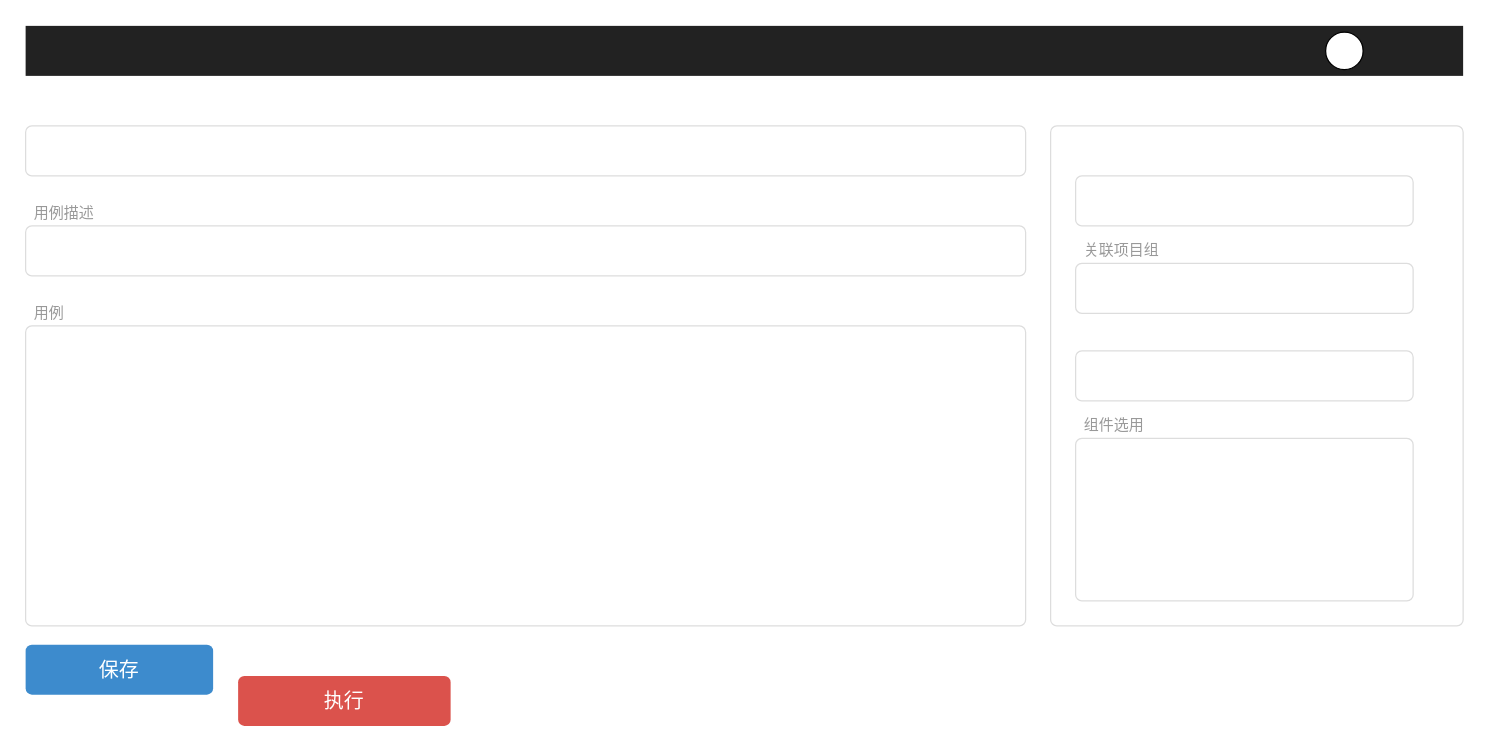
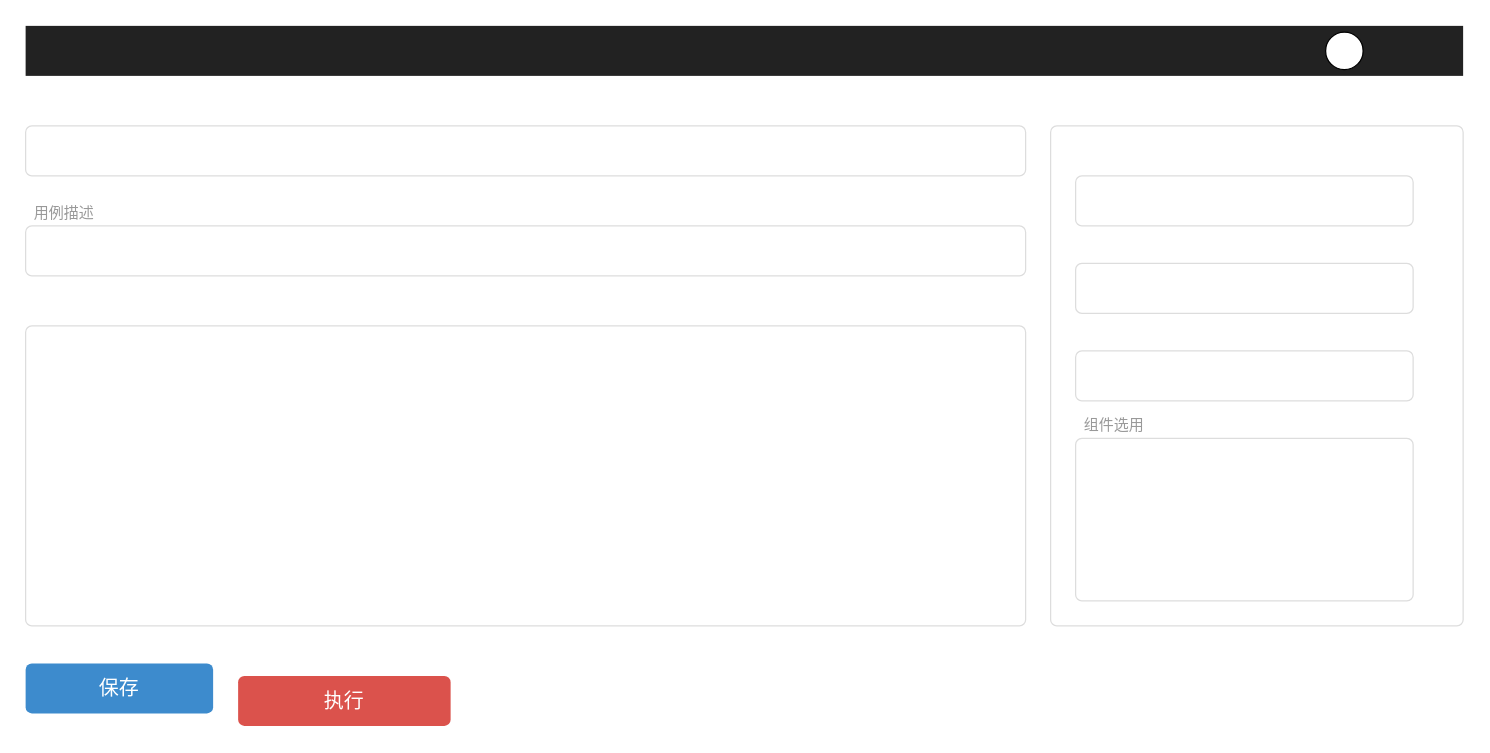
(1201, 251) -> none
(151, 313) -> none
(119, 669) -> (119, 688)
